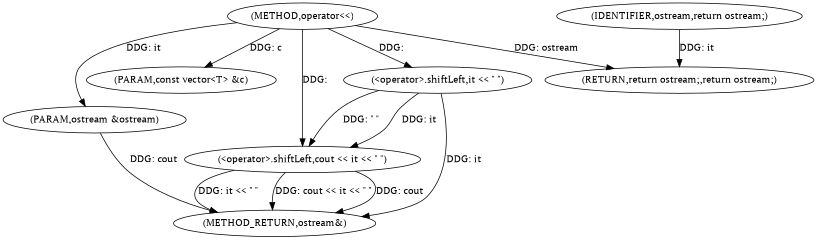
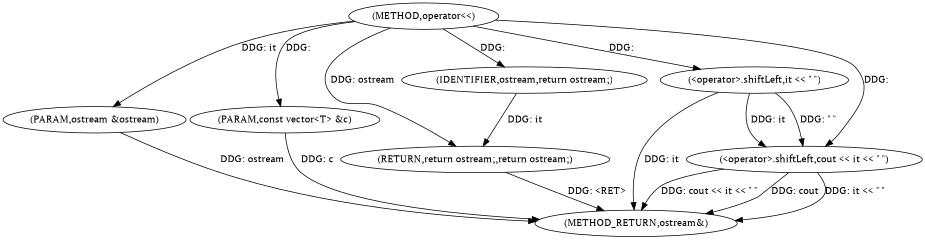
none -> (471, 46)
(266, 48) -> (300, 48)
(154, 159) -> (253, 159)
none -> (551, 190)
none -> (392, 204)
